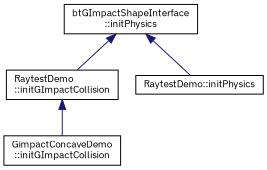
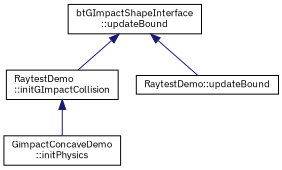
(131, 19) -> (135, 19)
(200, 85) -> (207, 85)
(62, 151) -> (62, 151)
